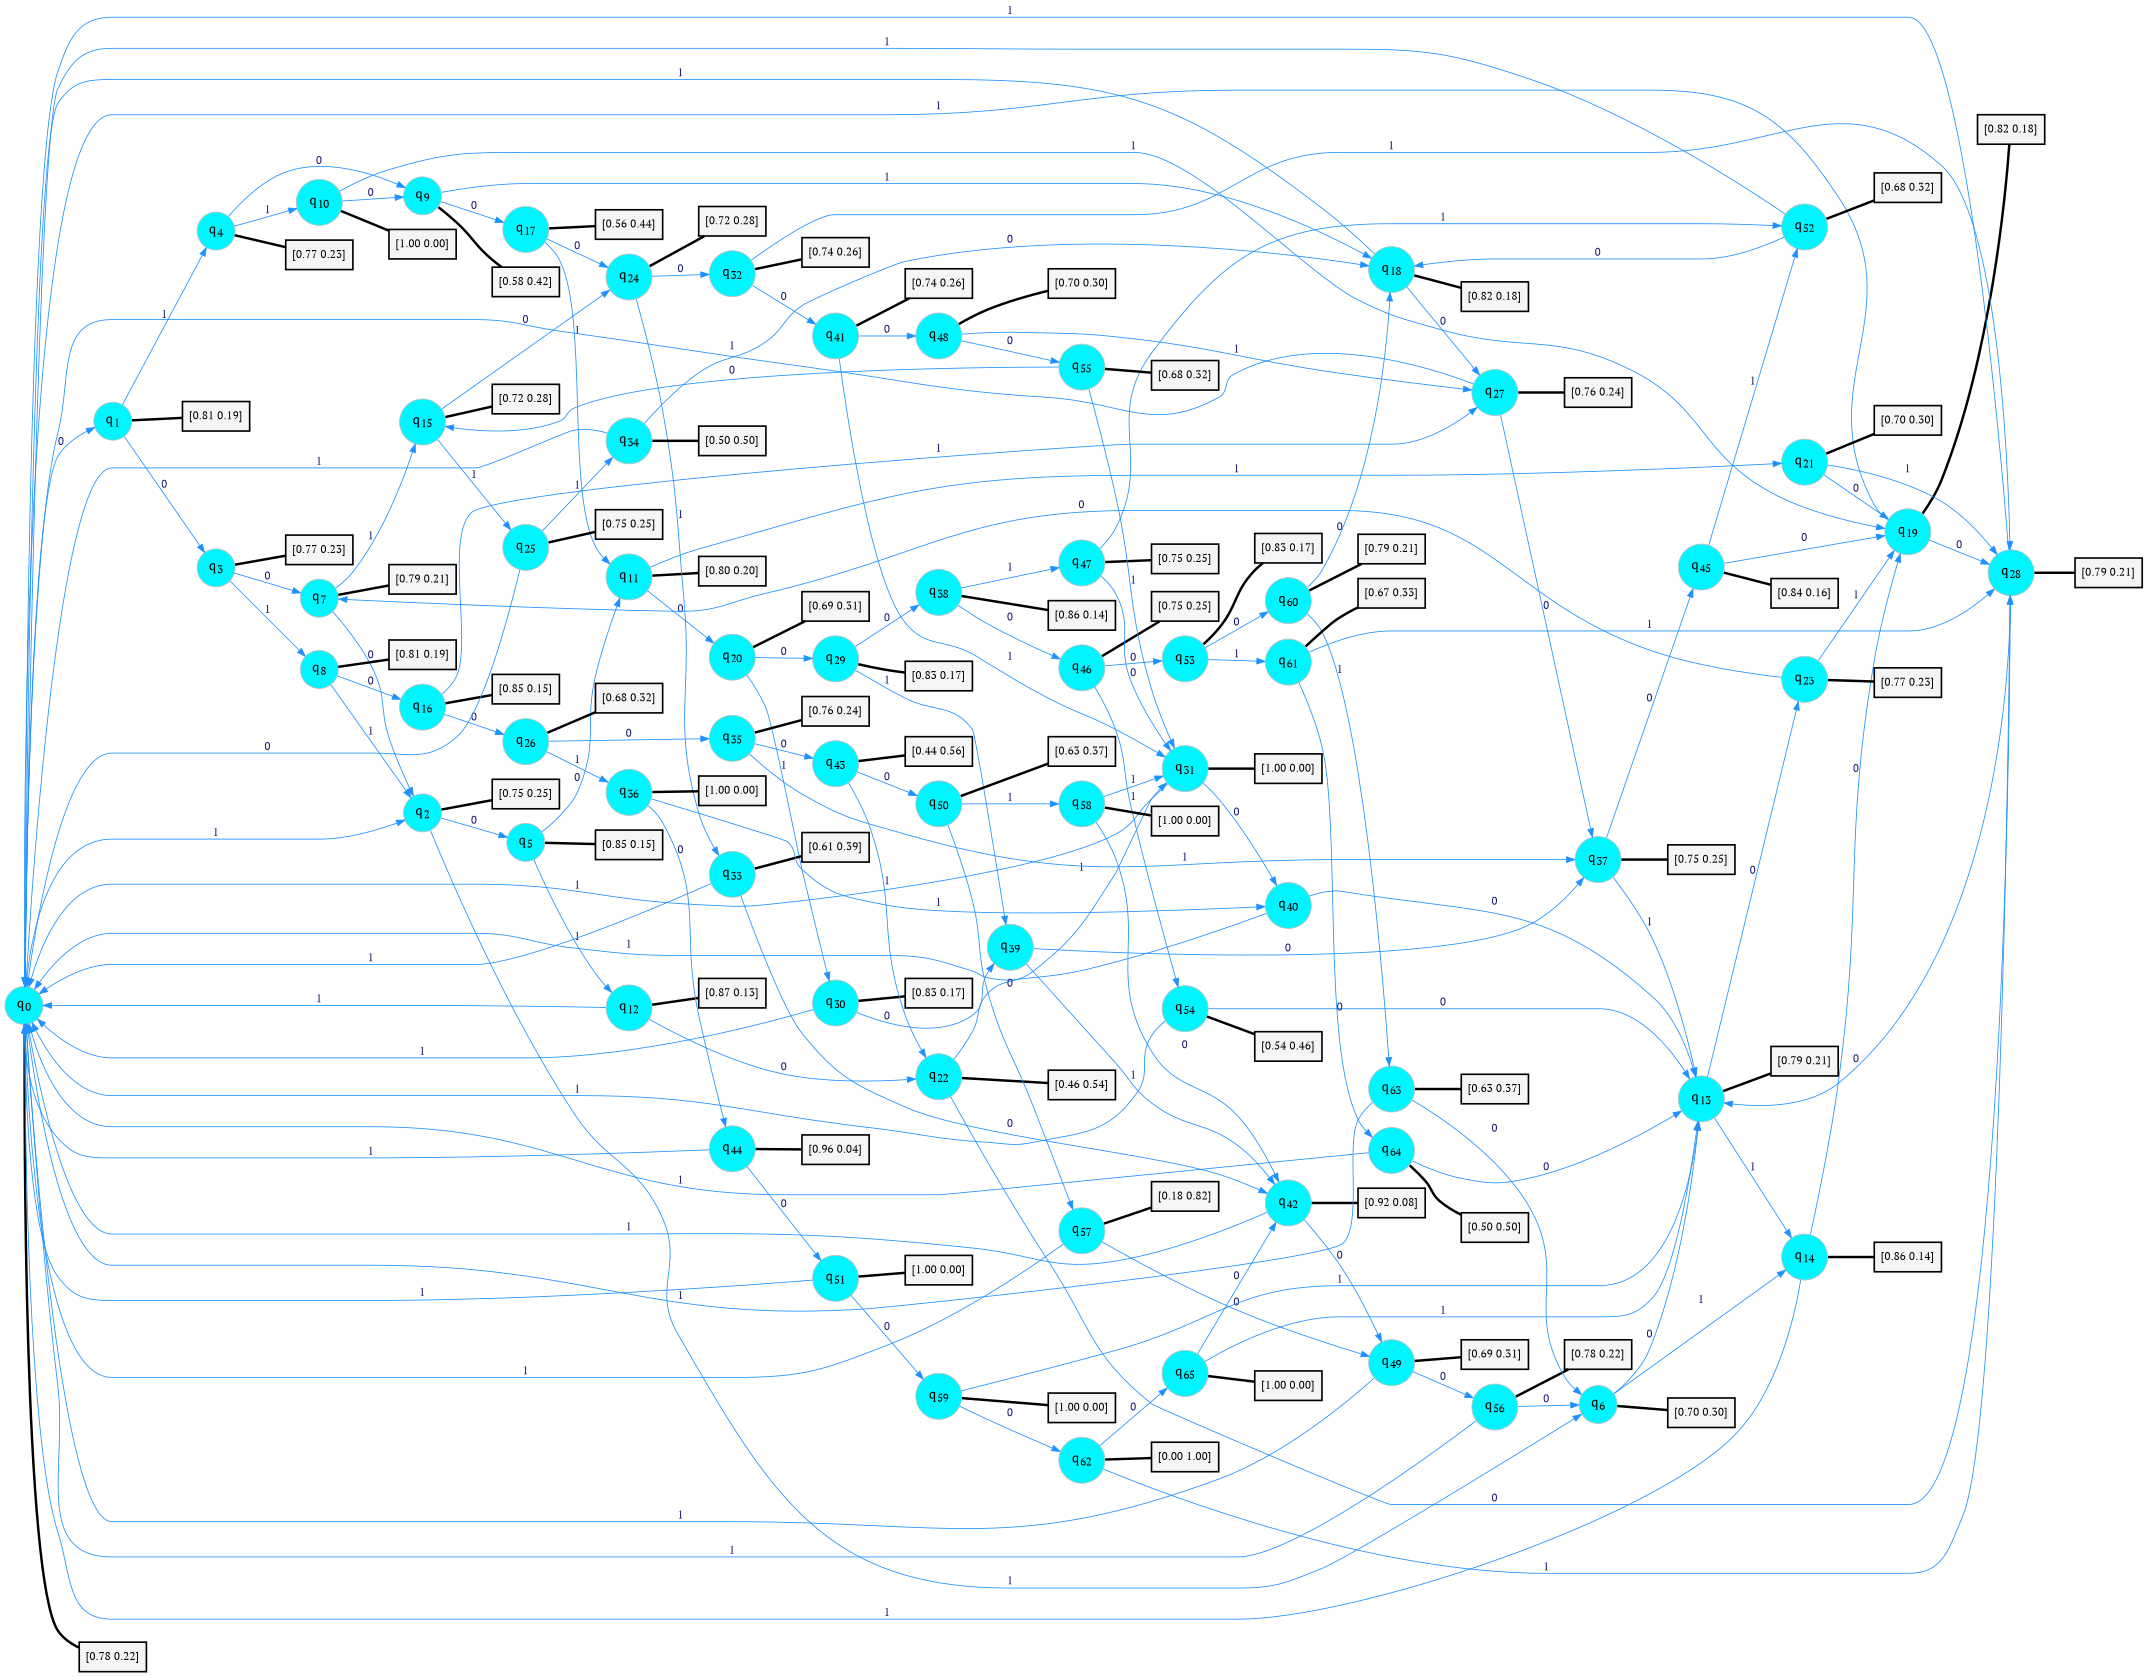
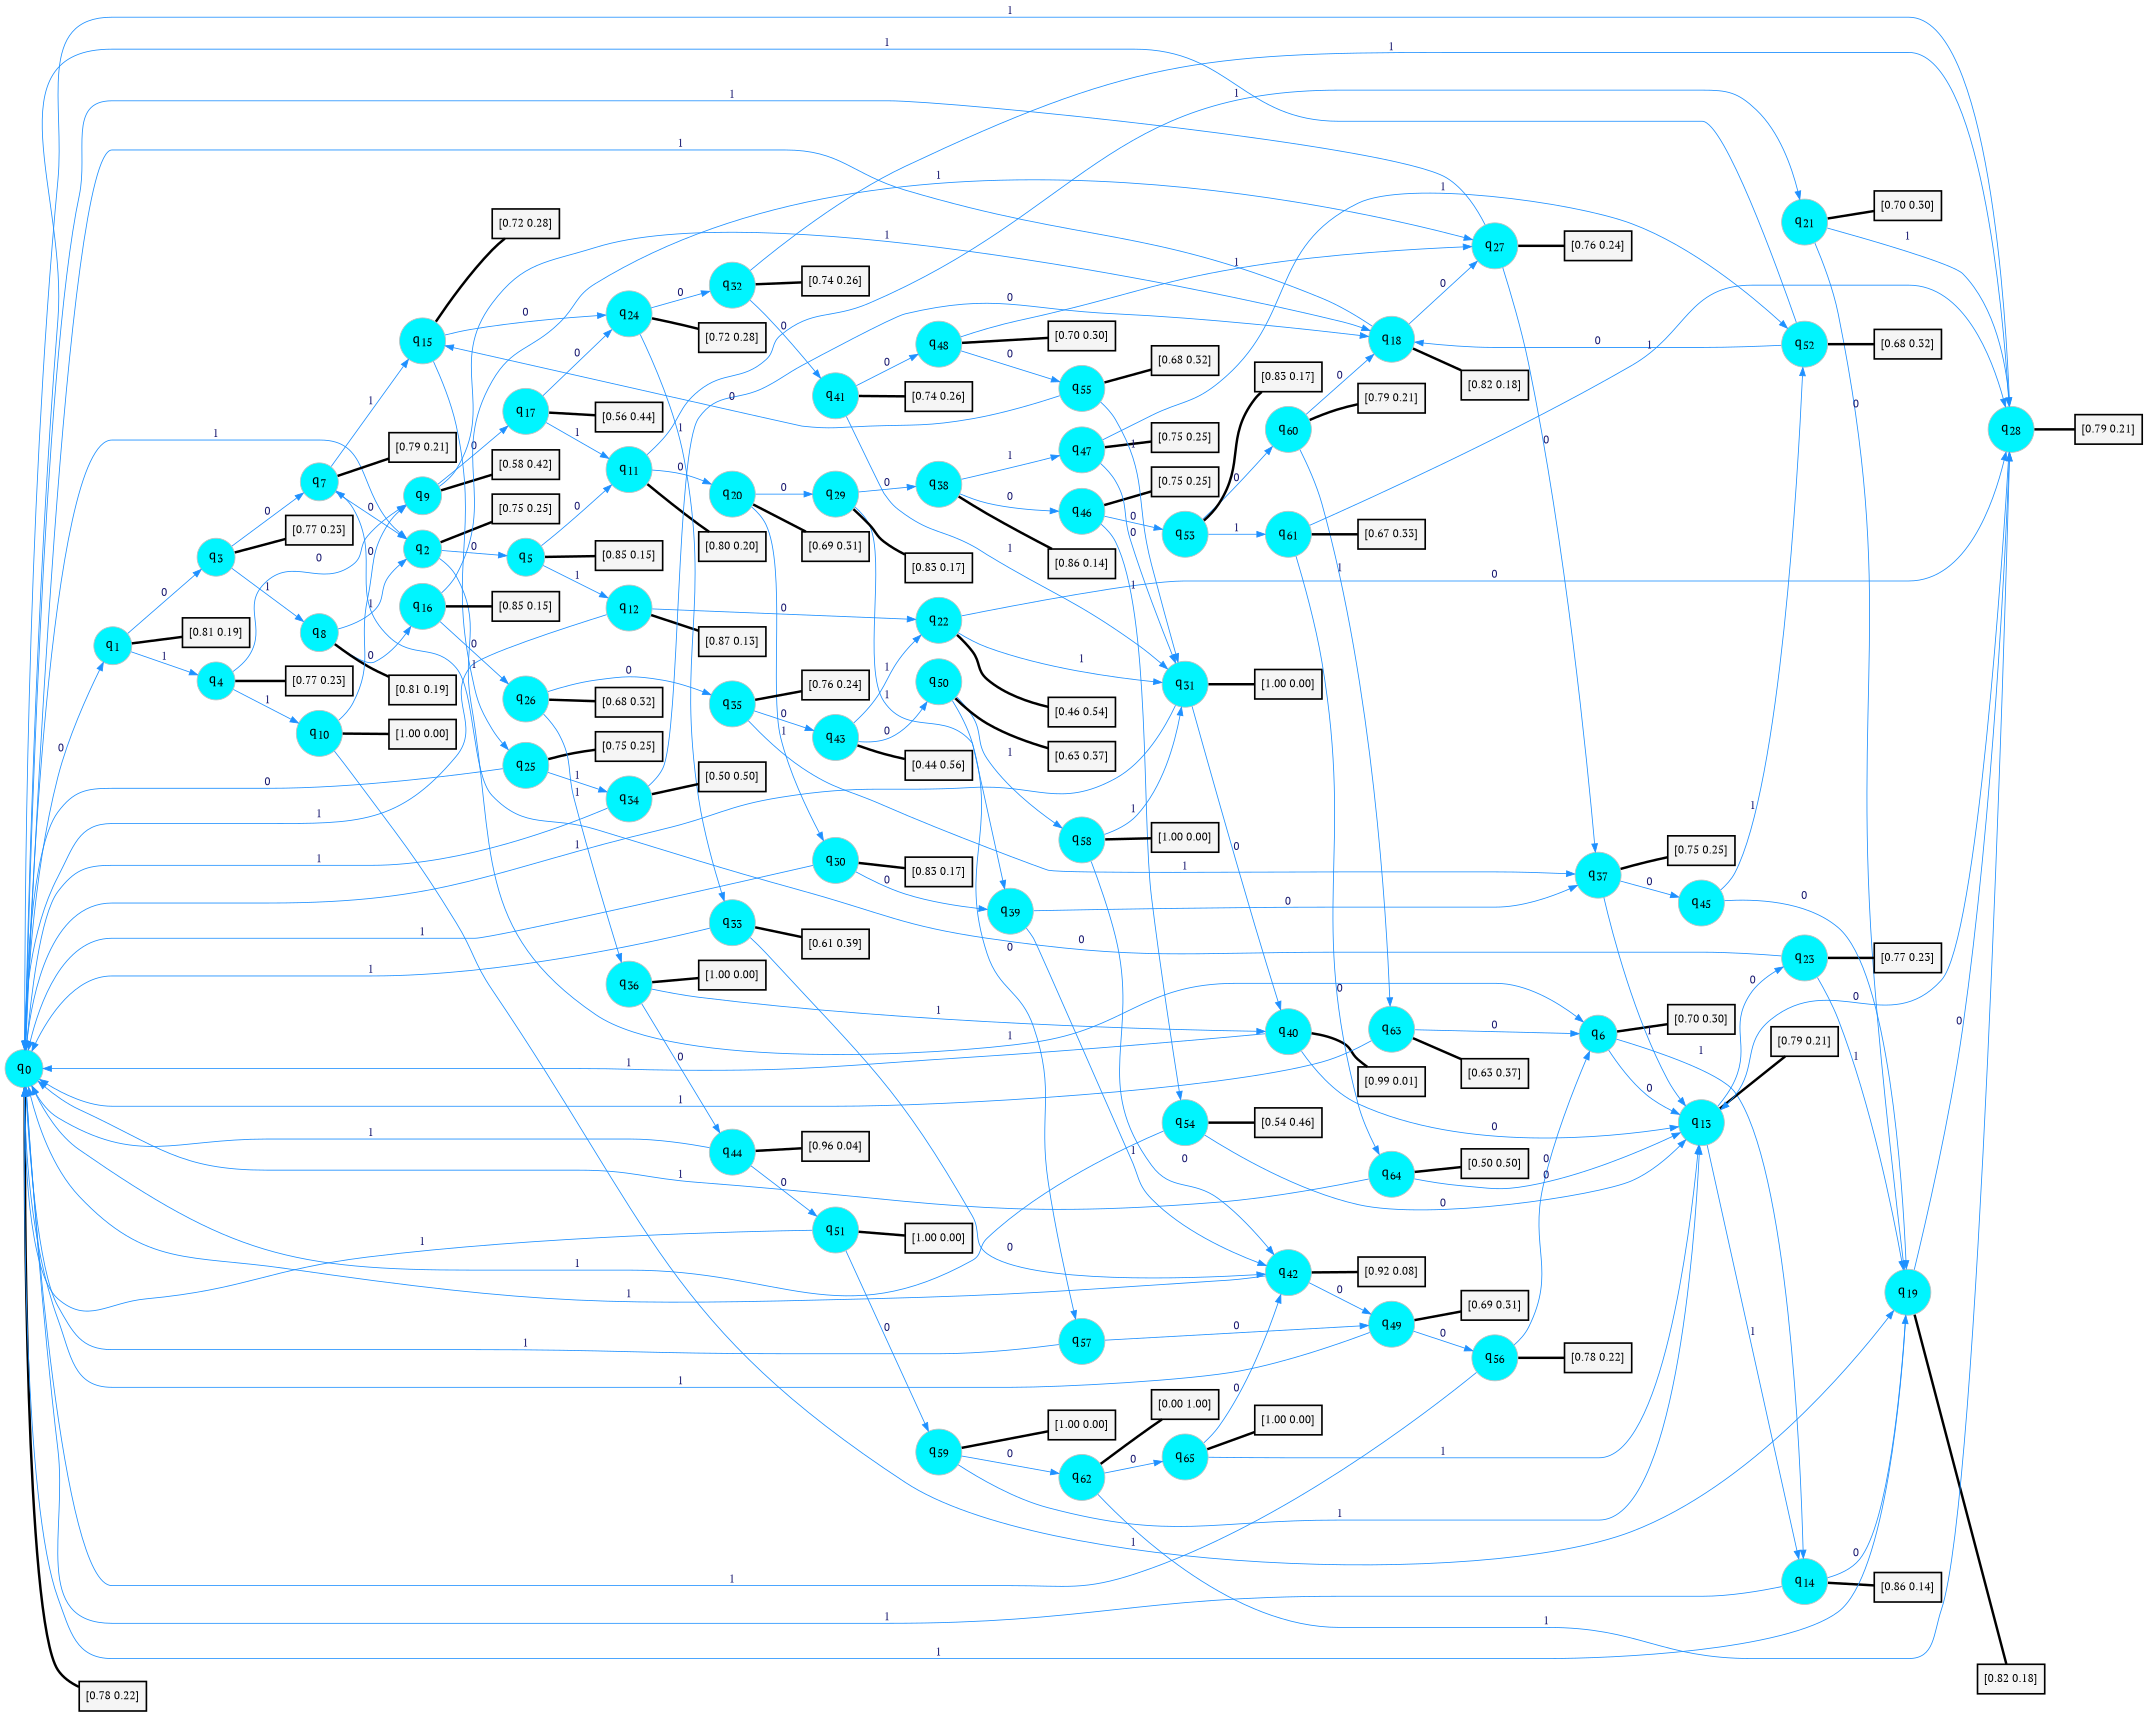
(1805, 593) -> none
none -> (1392, 1082)
(1185, 1196) -> none
